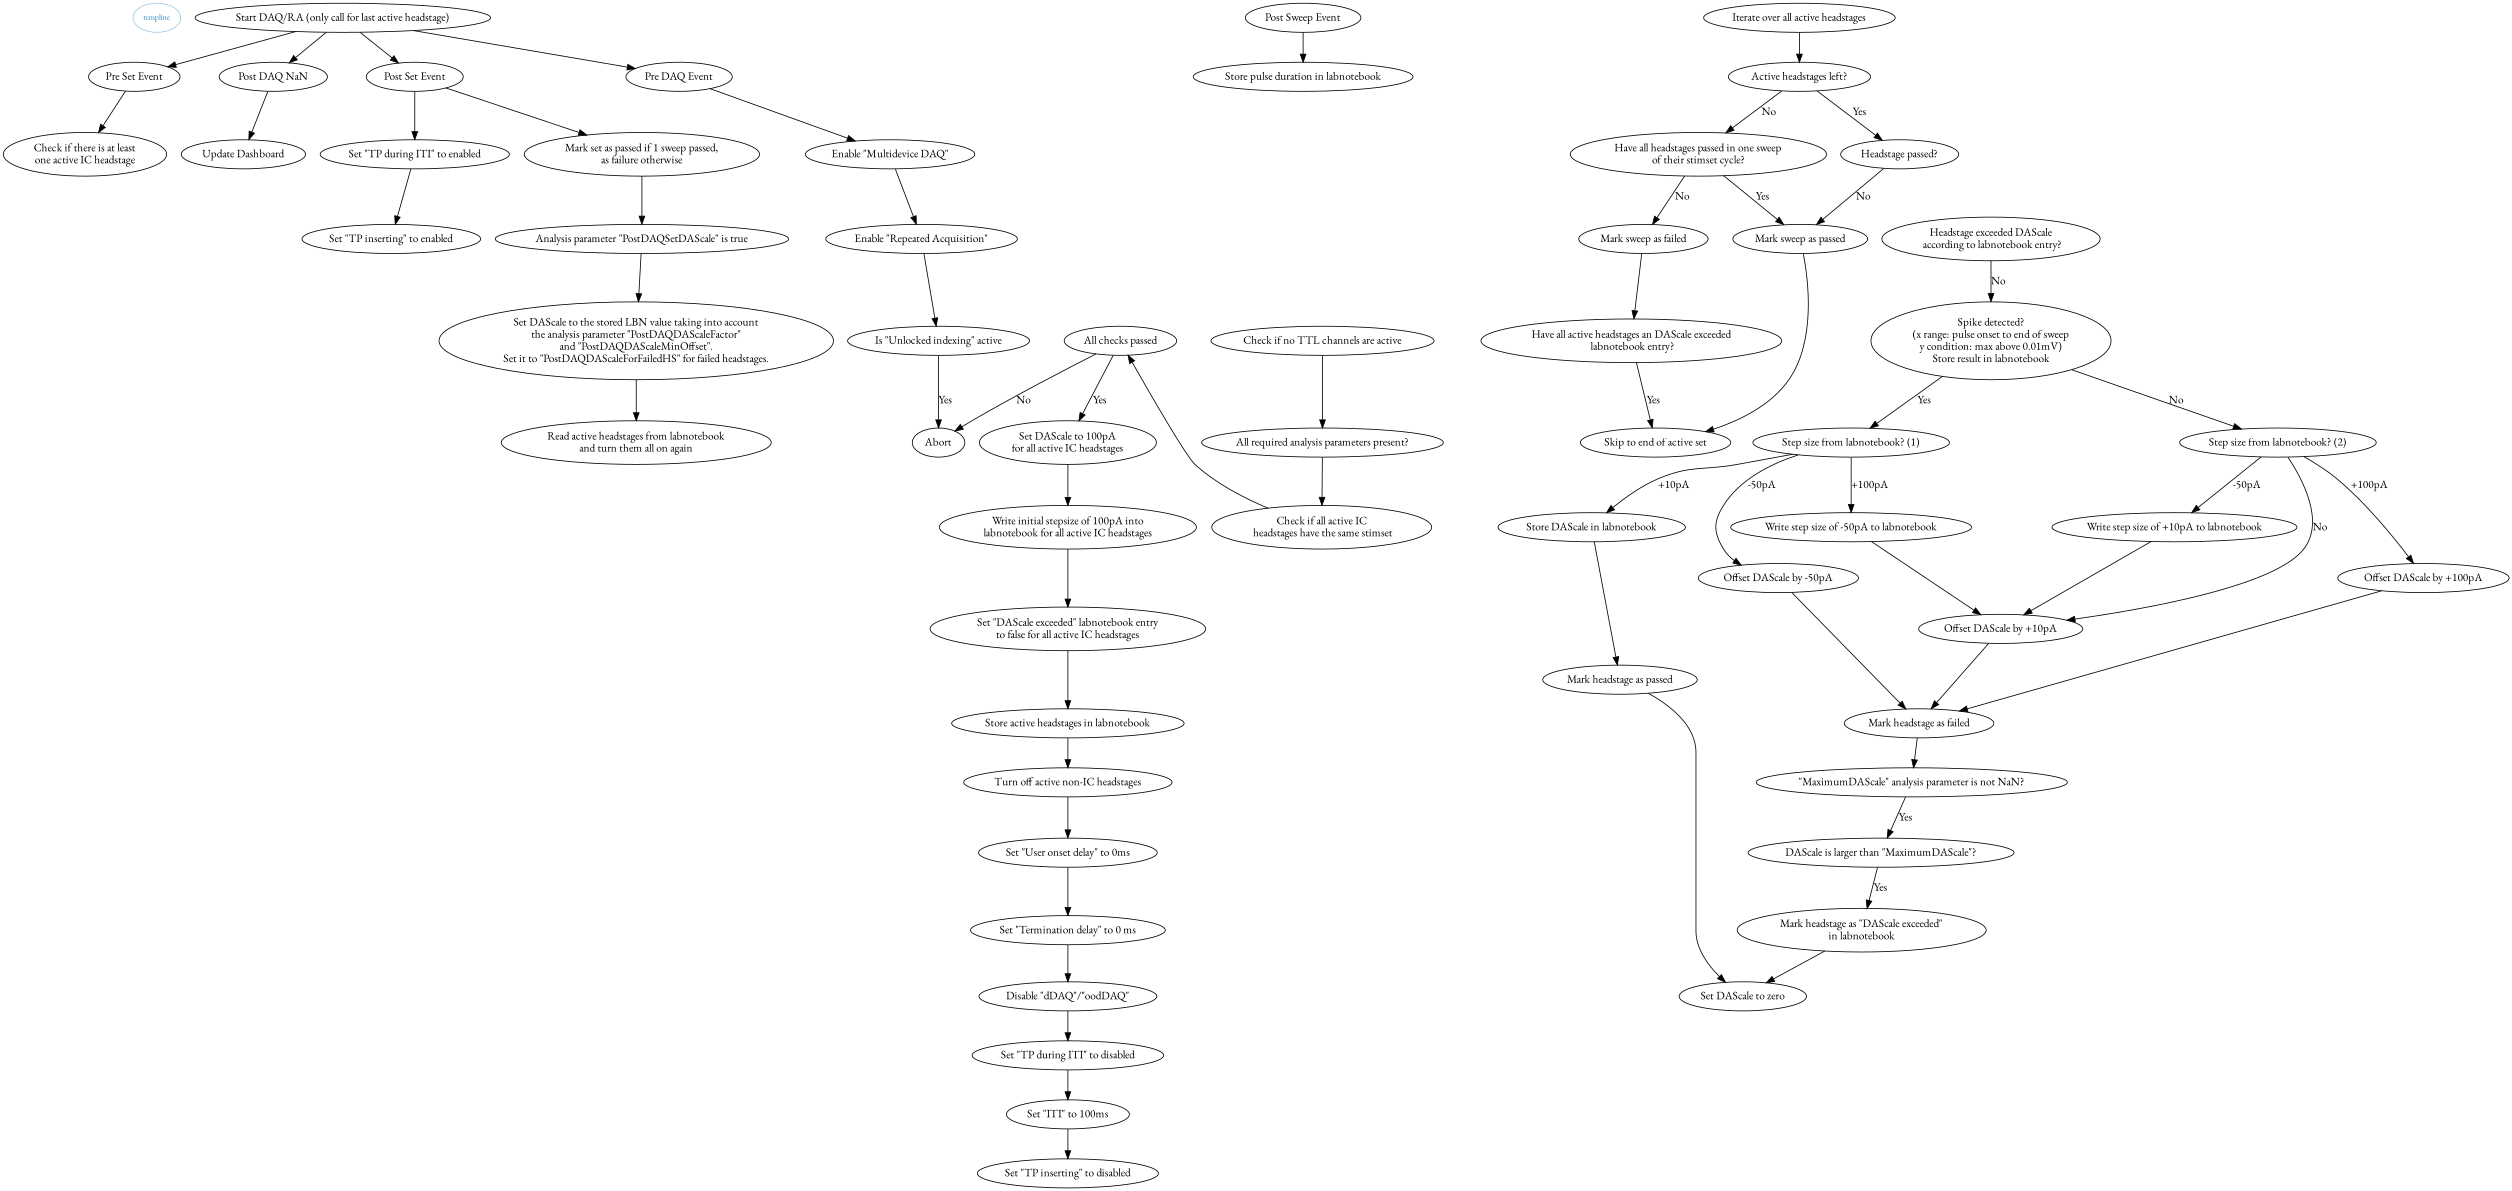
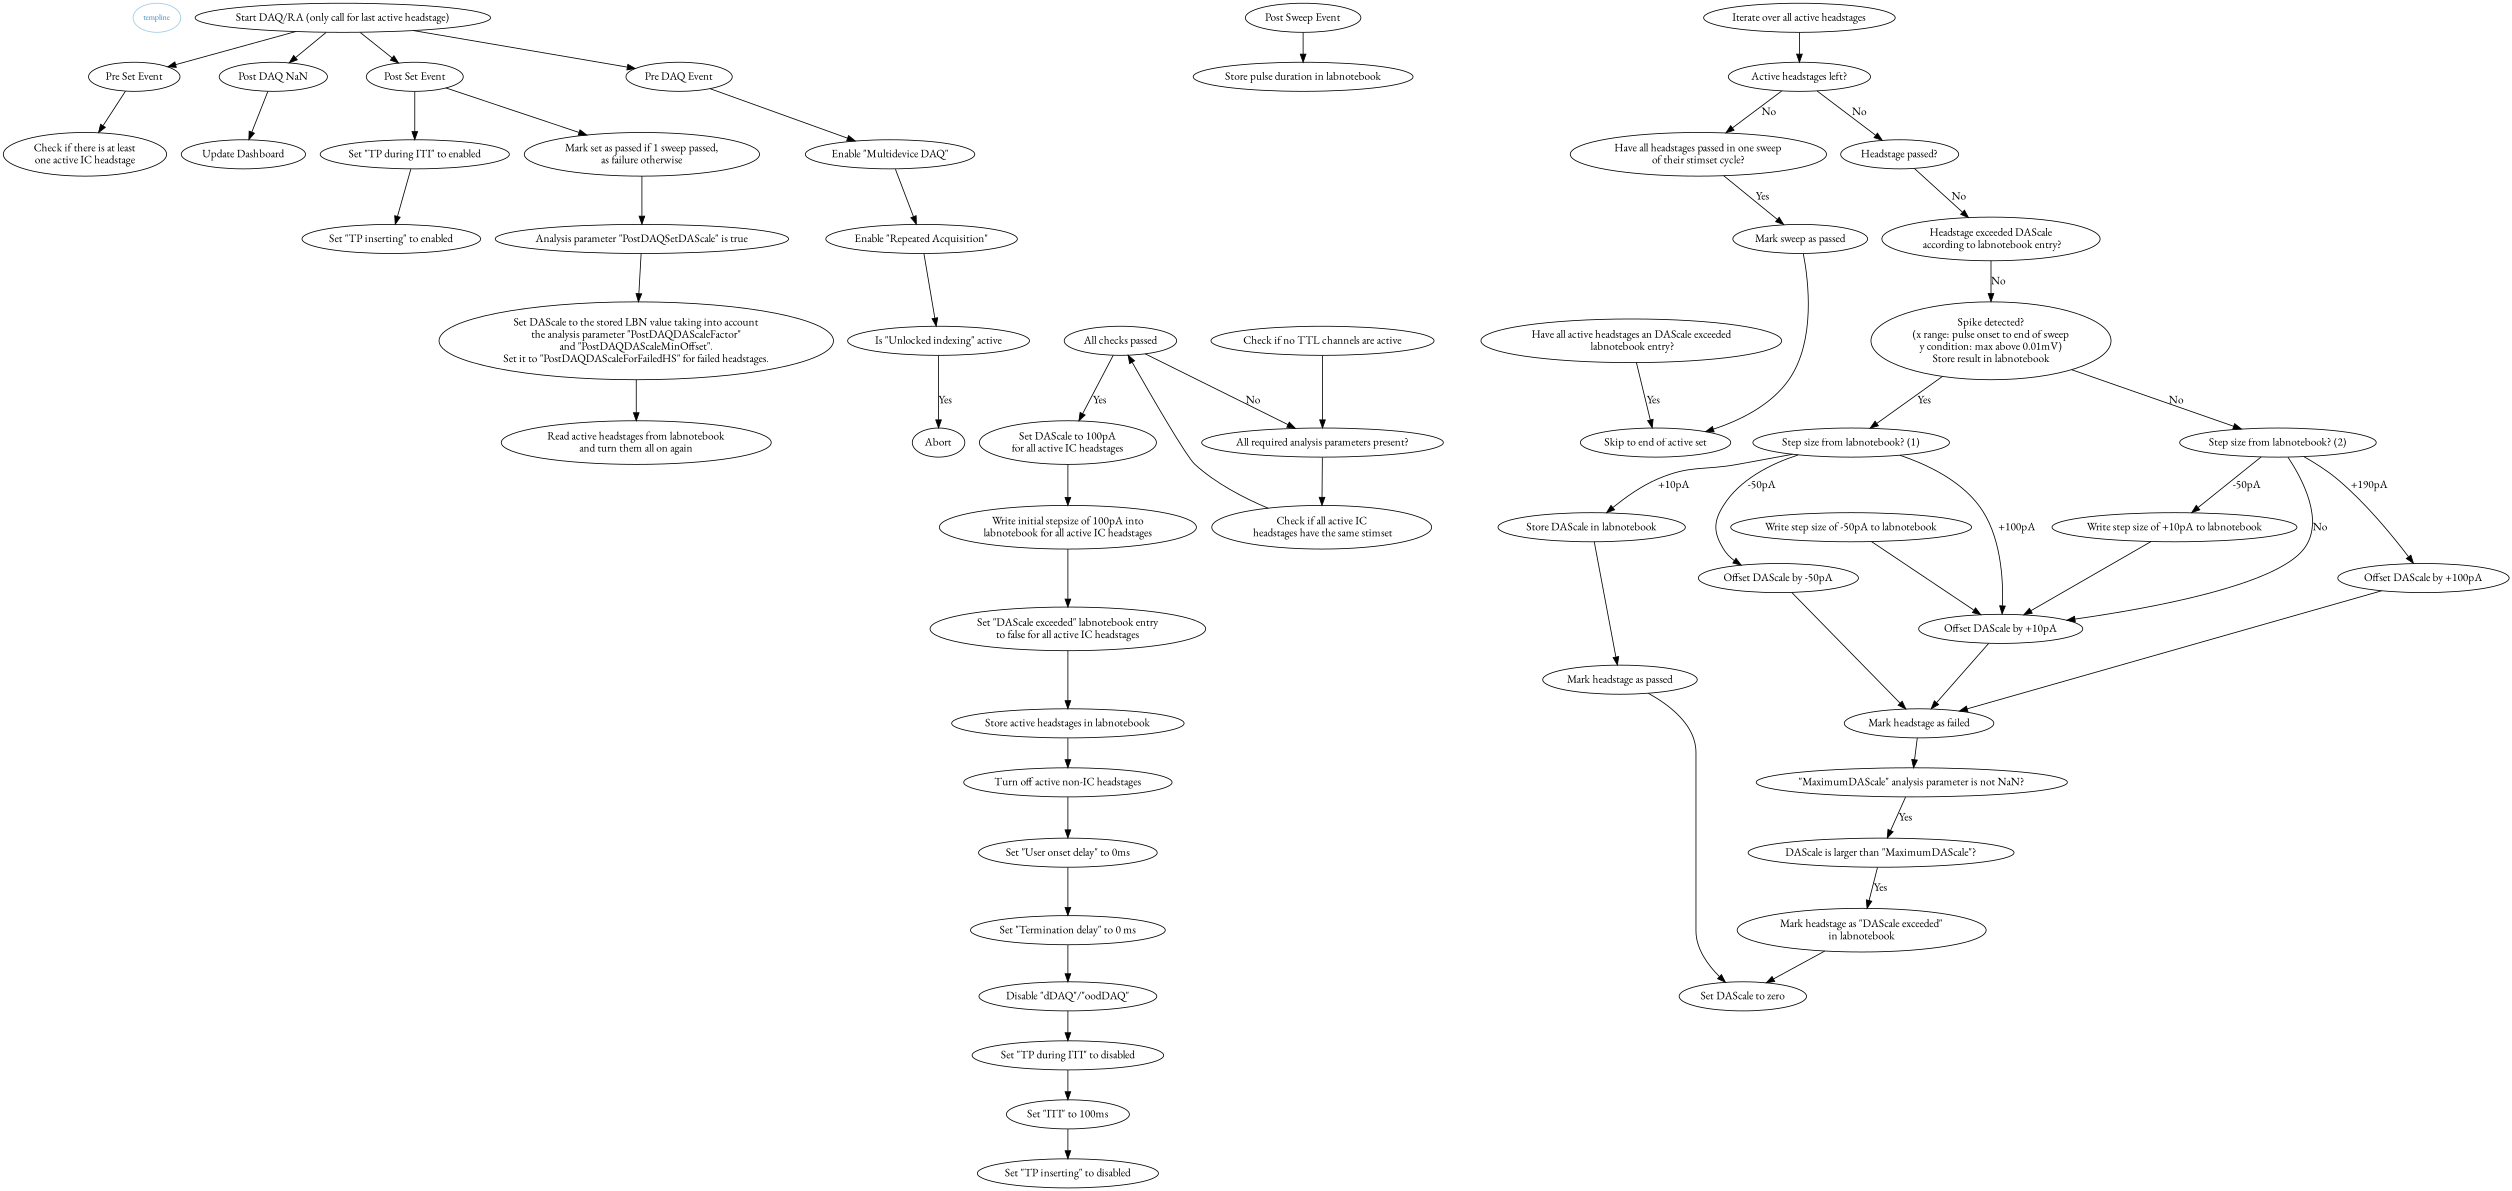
(1860, 112) -> (1860, 112)
(1853, 194) -> (1938, 190)
(1643, 239) -> none
(1028, 389) -> (1217, 389)
(1851, 481) -> (1982, 510)
(2369, 485) -> (2369, 485)
